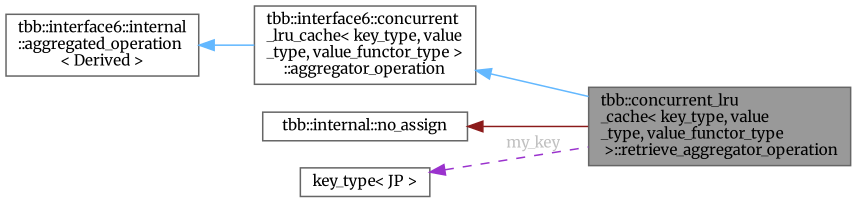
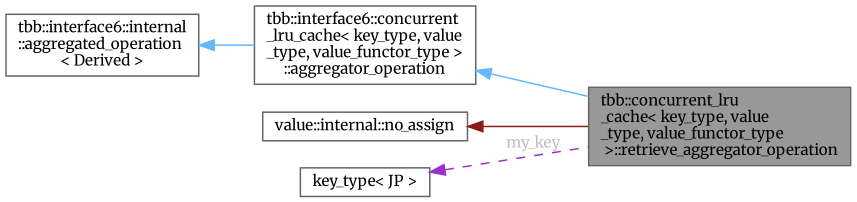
(365, 126) -> (365, 126)
